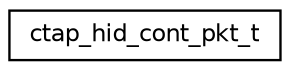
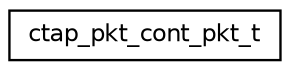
(145, 35) -> (145, 35)
